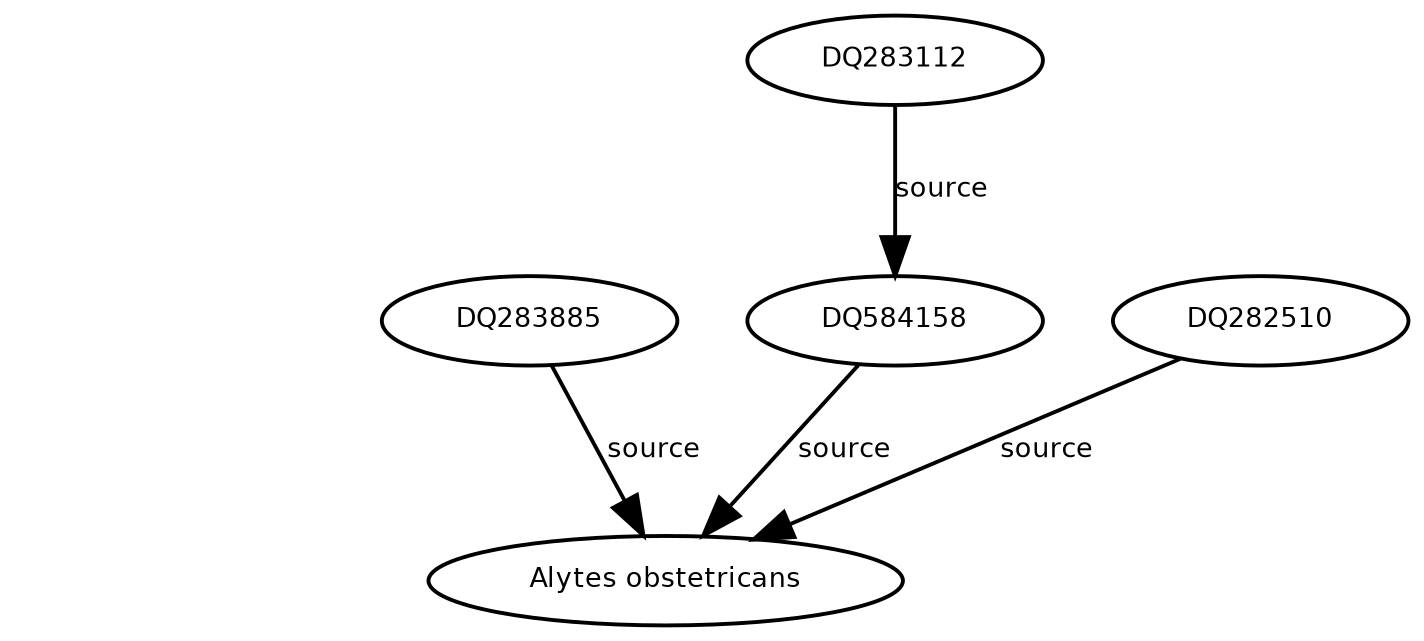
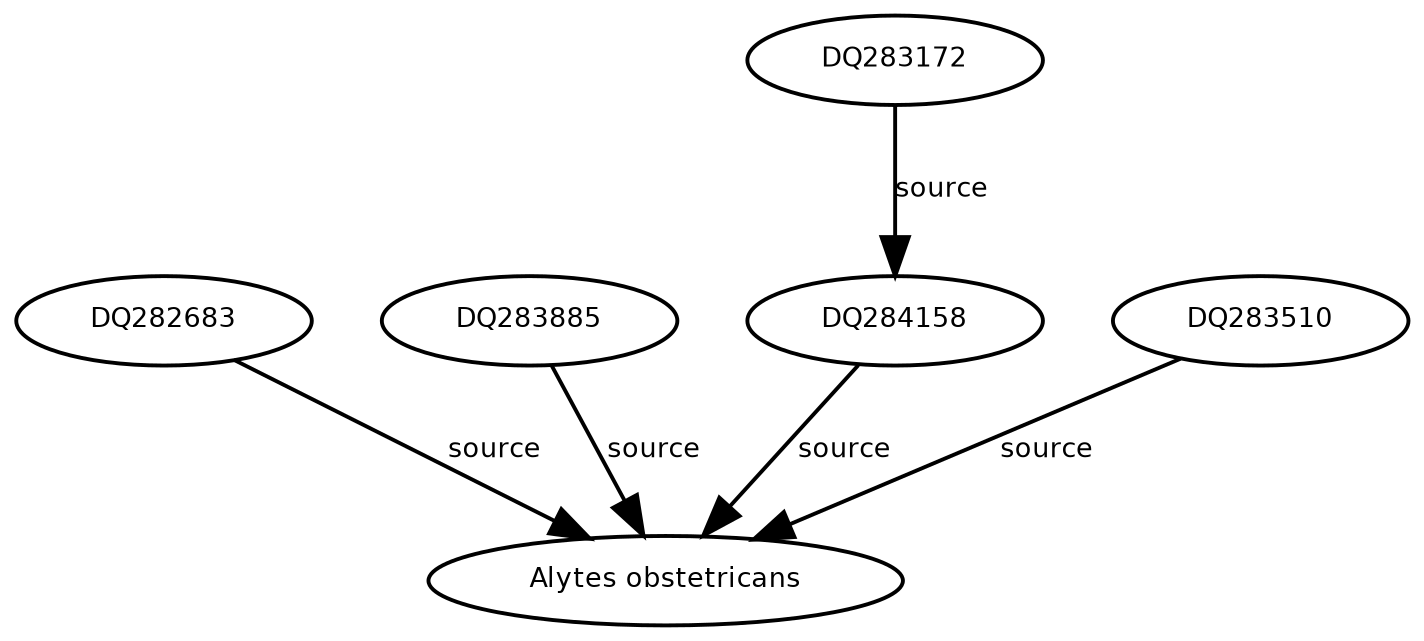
(895, 60) -> (895, 60)
none -> (164, 321)
(895, 321) -> (895, 321)
(1261, 321) -> (1261, 321)
